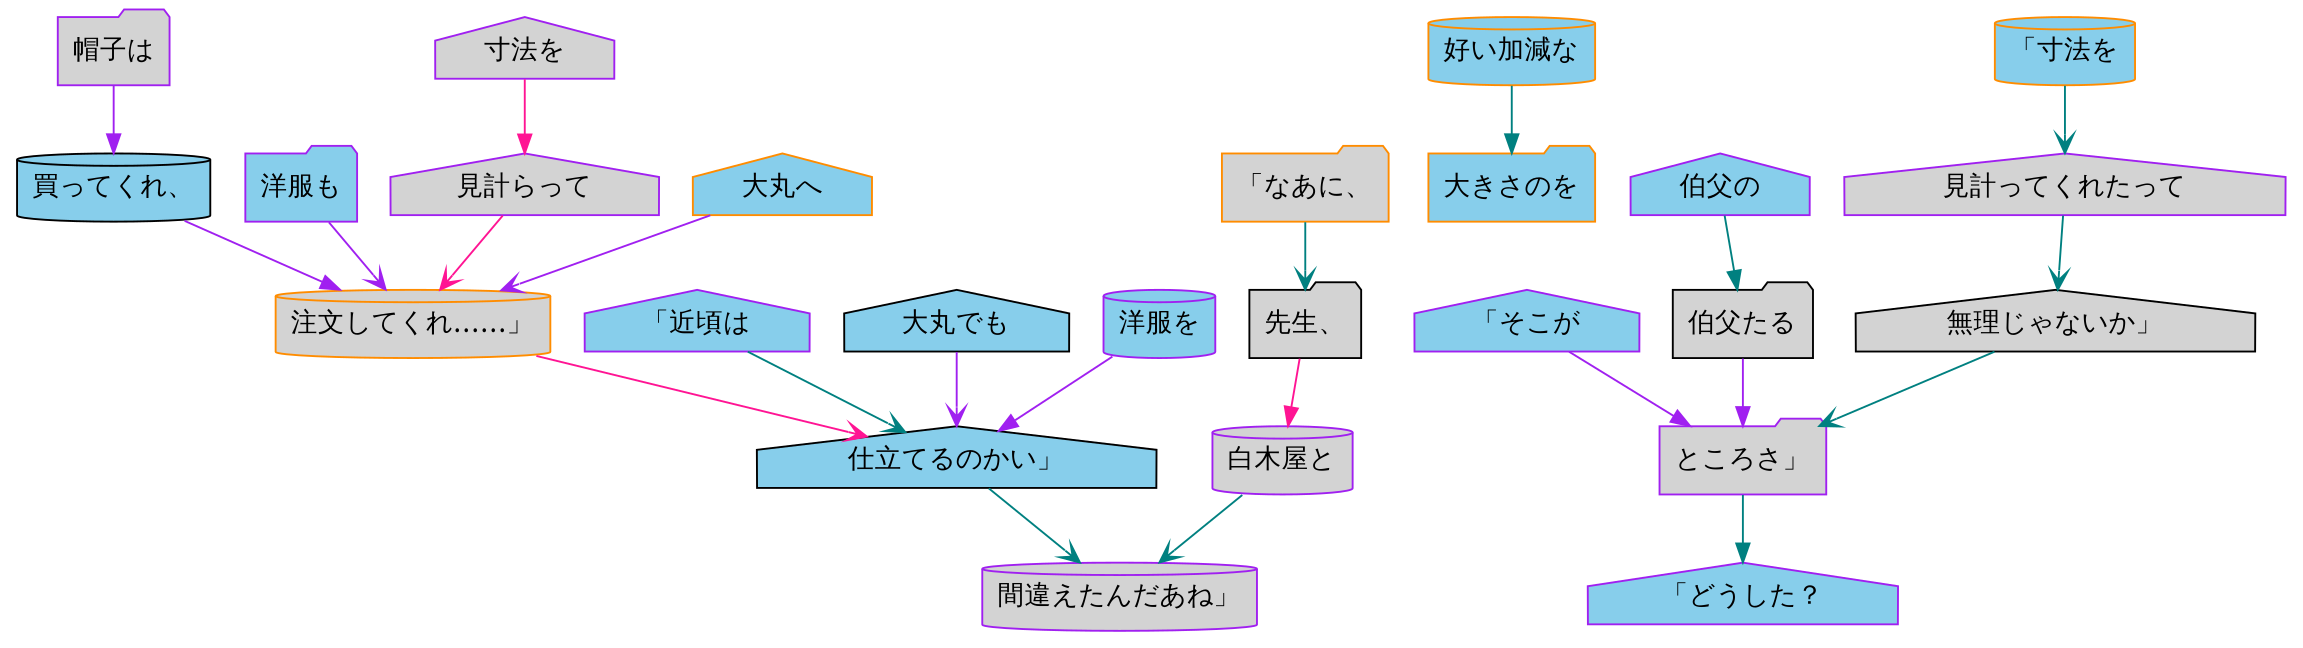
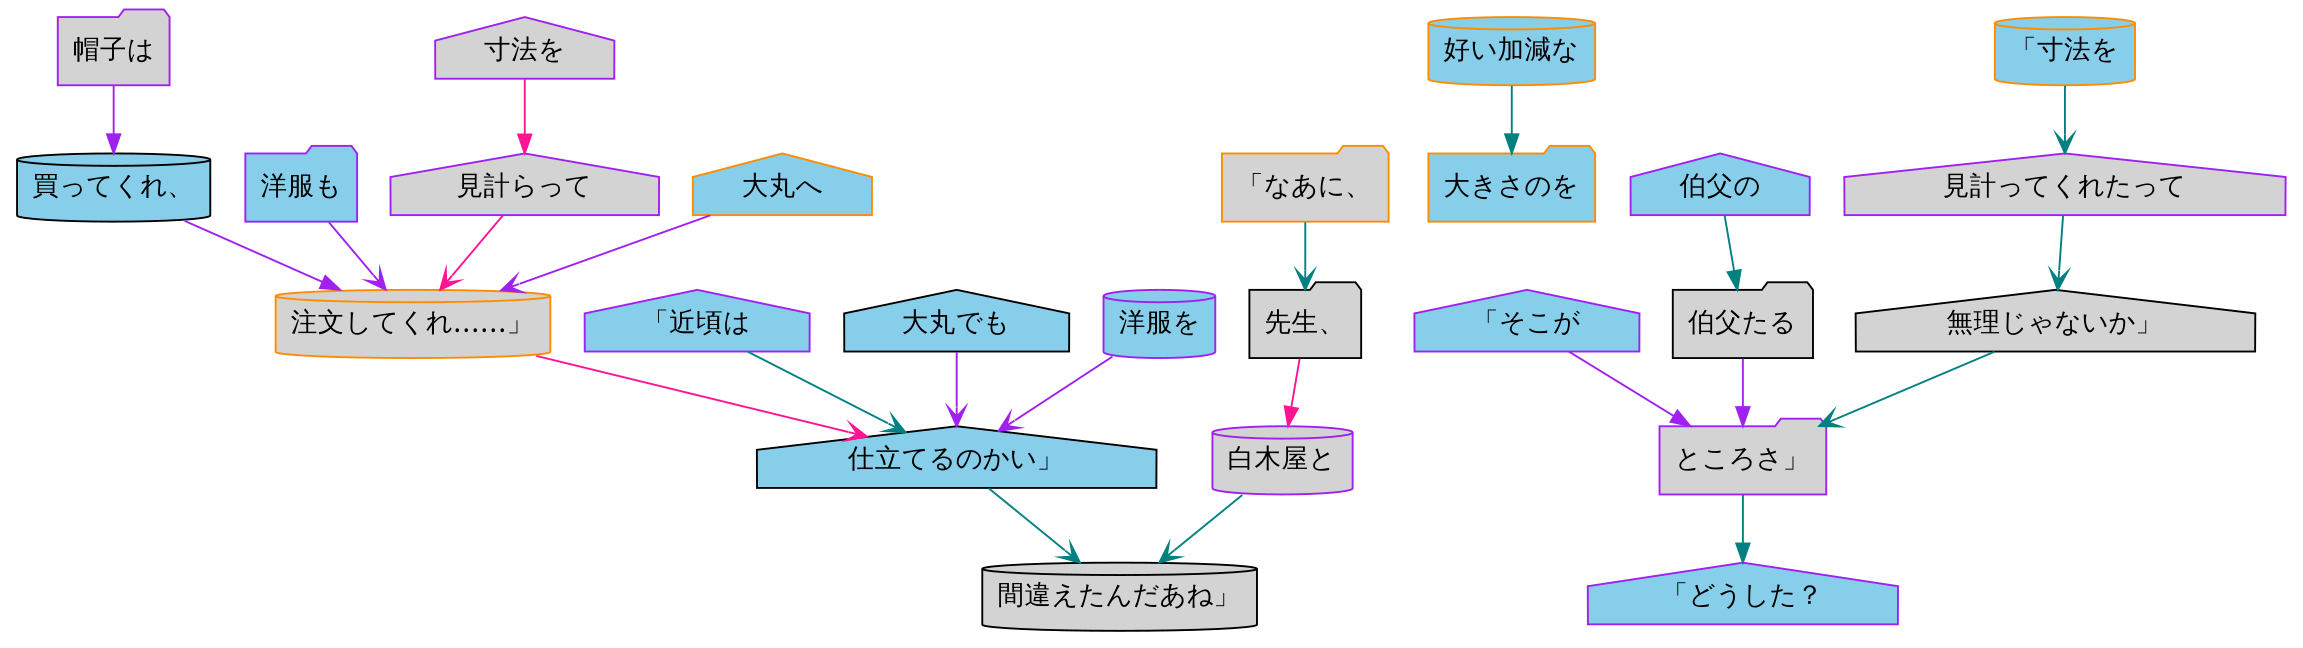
(1064, 388) -> (1064, 388)
(1120, 597) -> (1120, 597)
